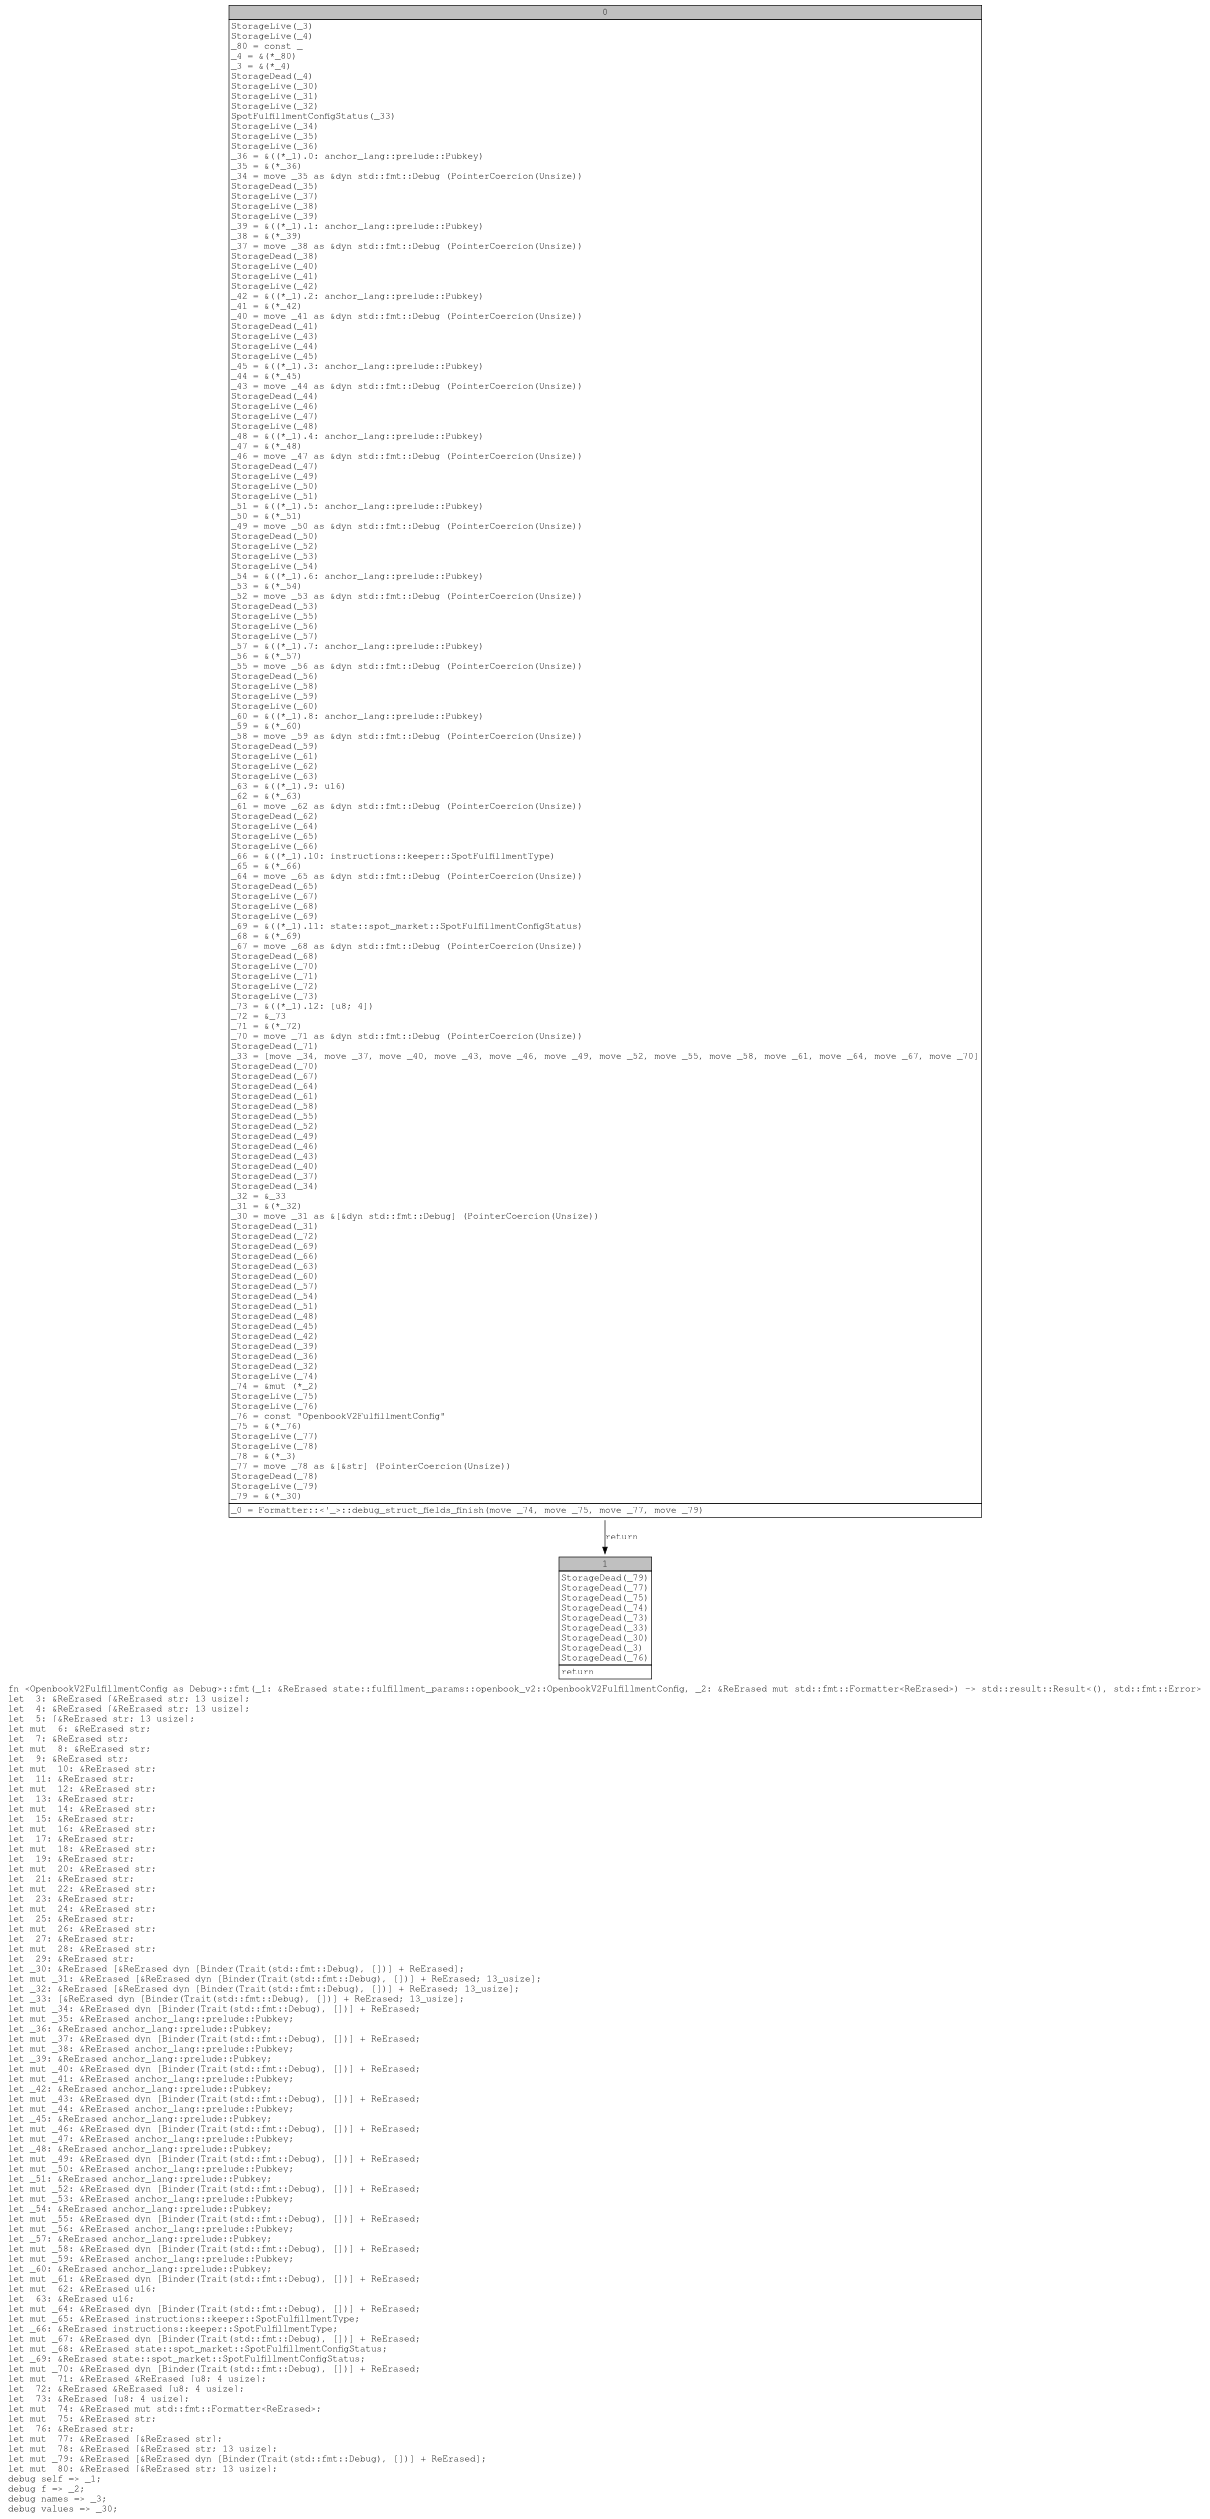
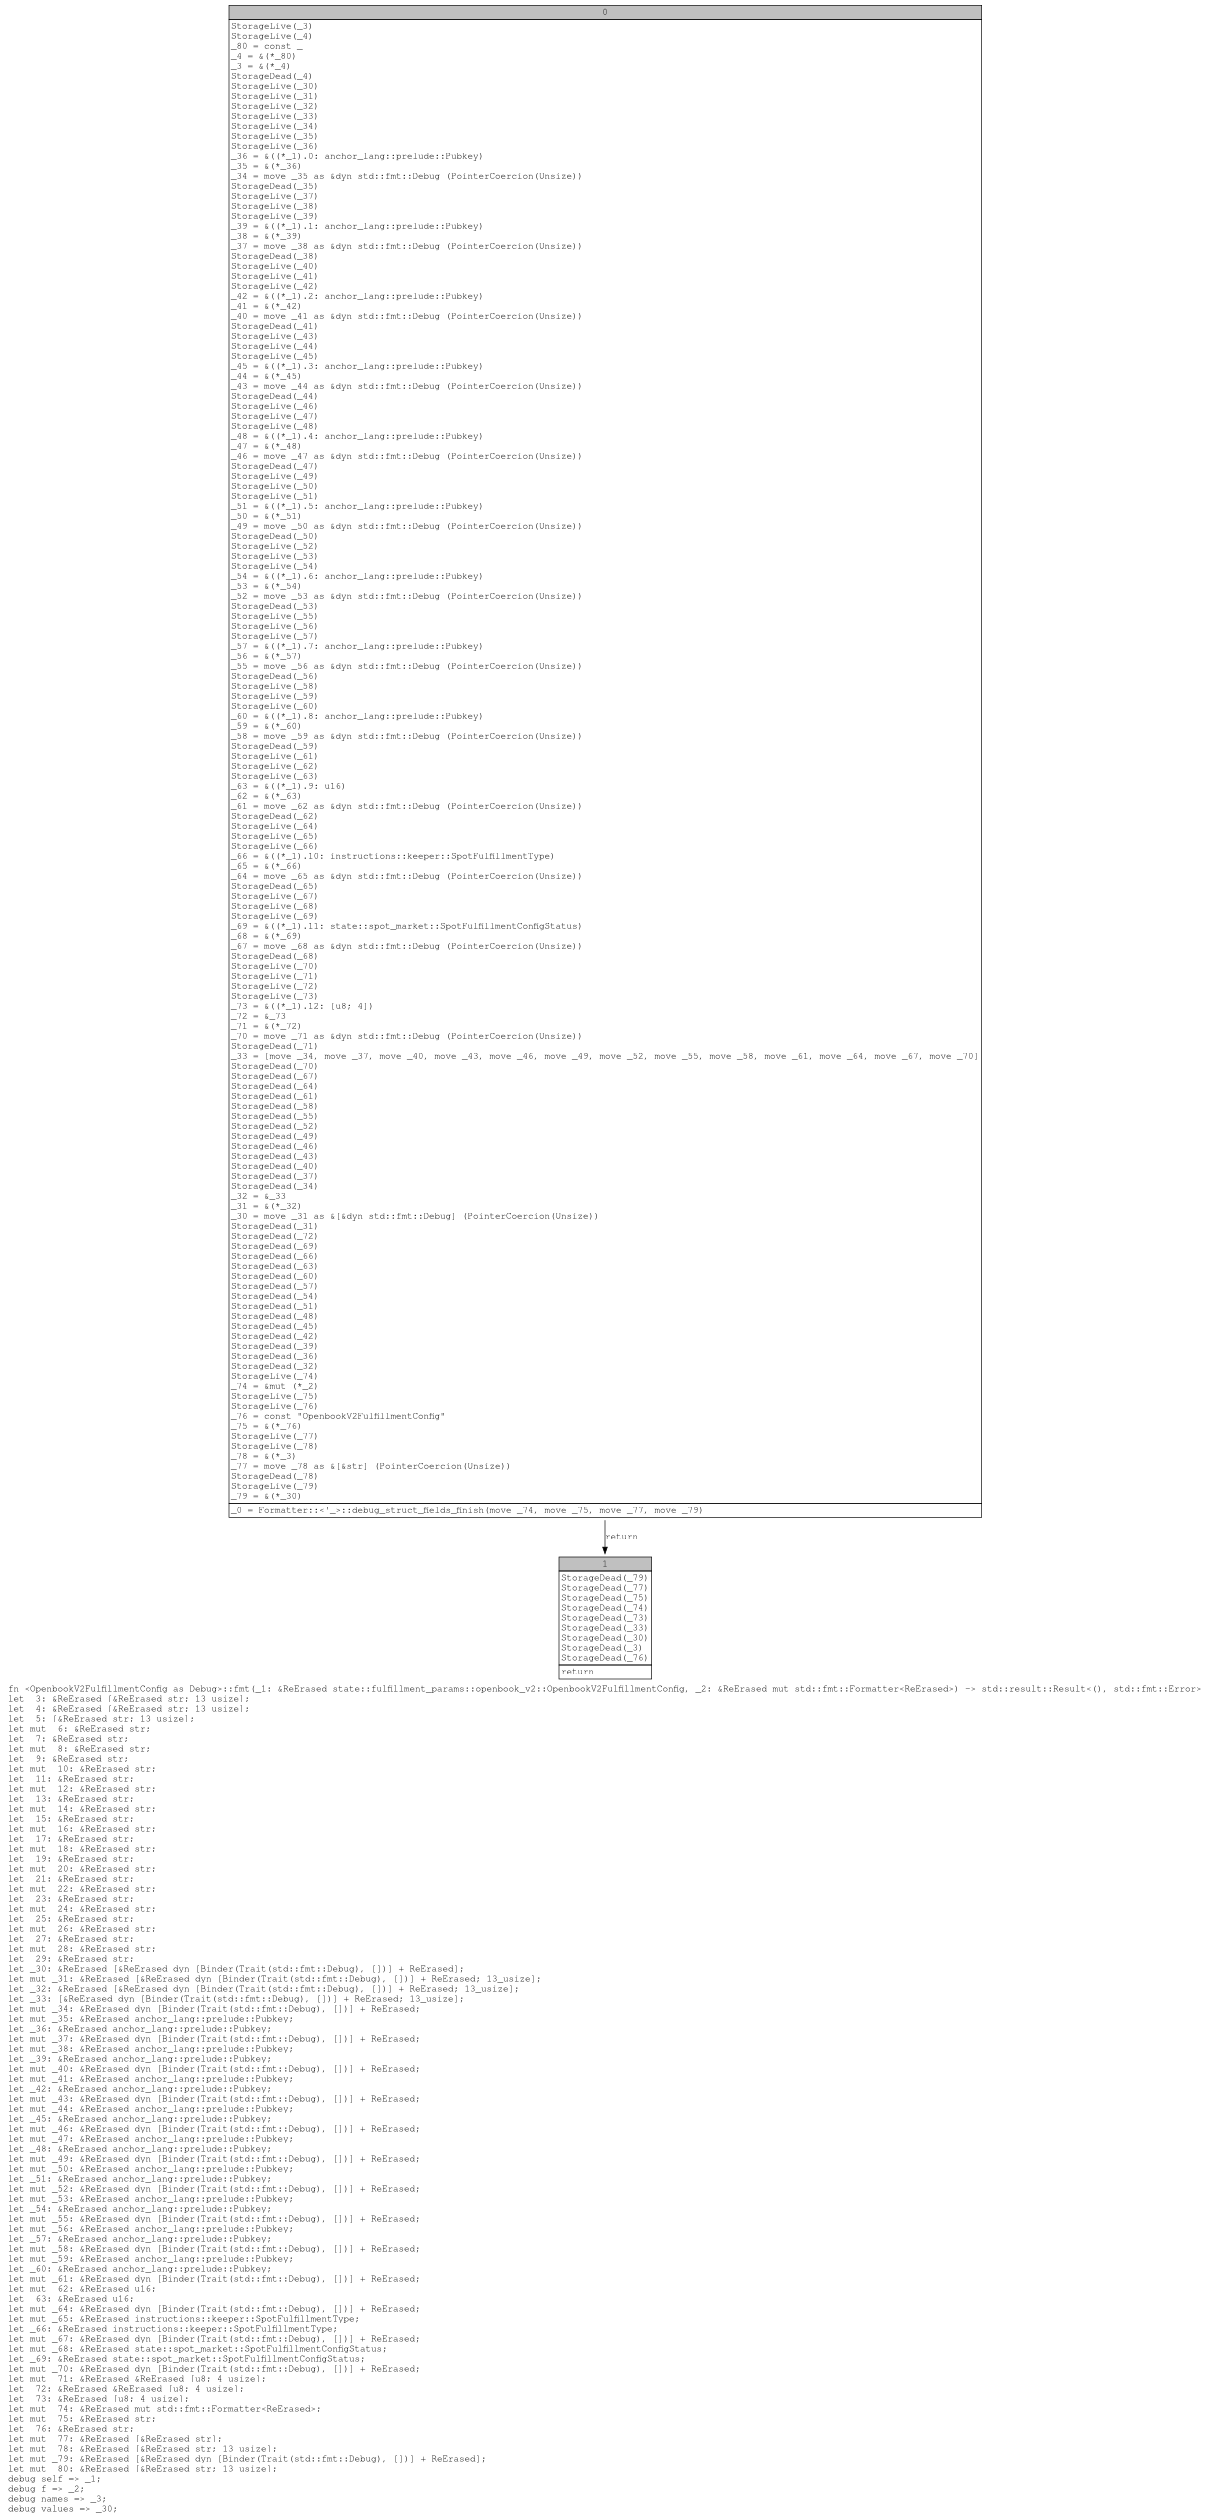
(314, 116) -> (275, 116)
